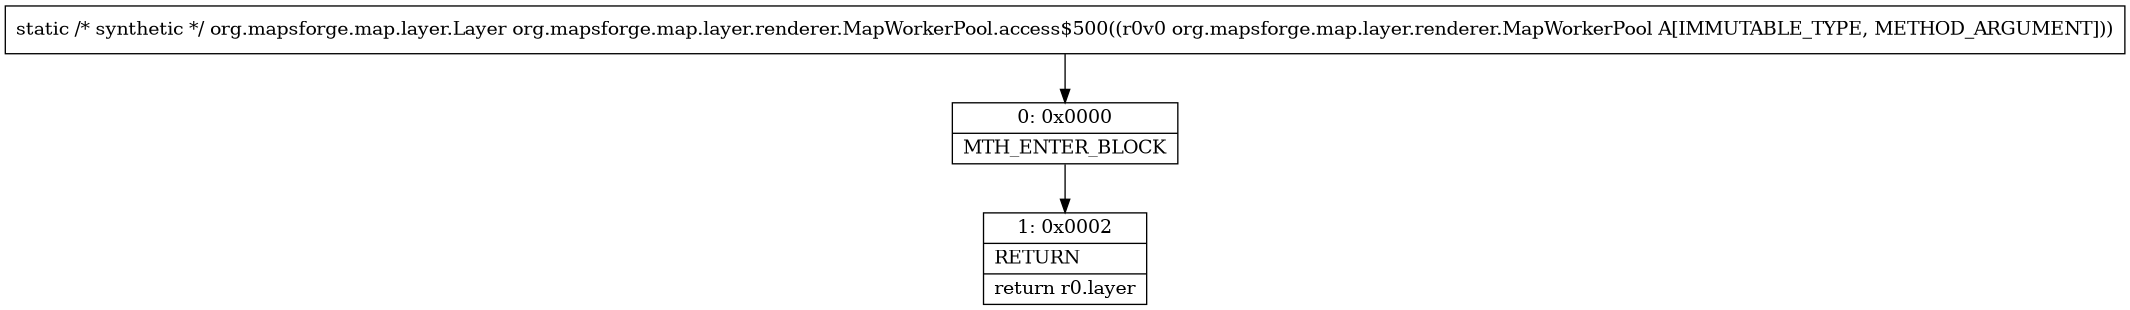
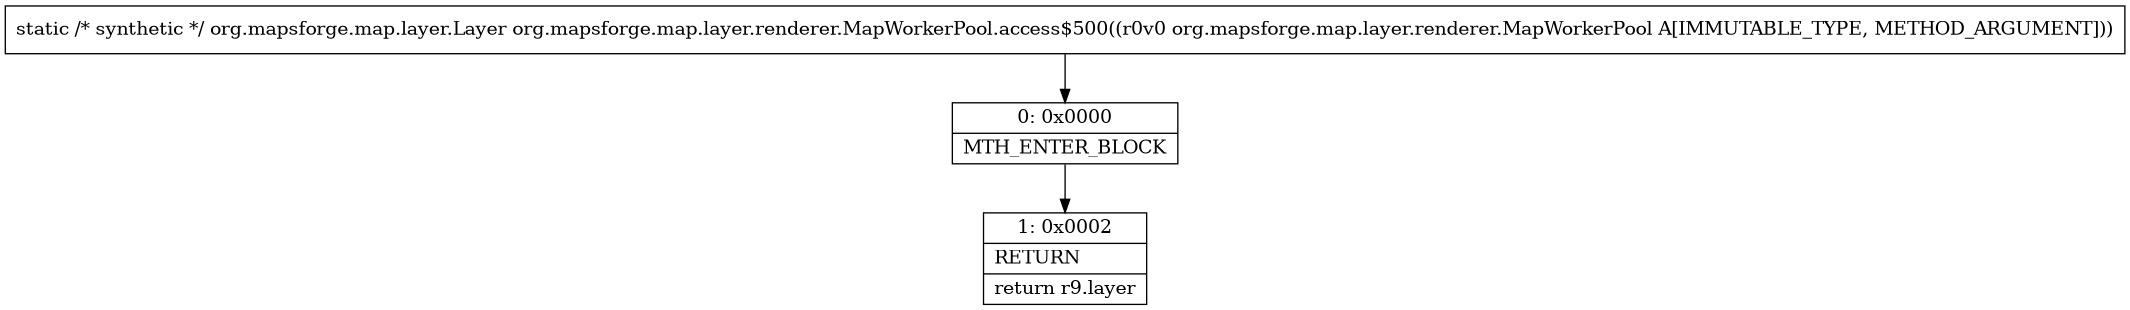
(1065, 288) -> (1065, 288)
